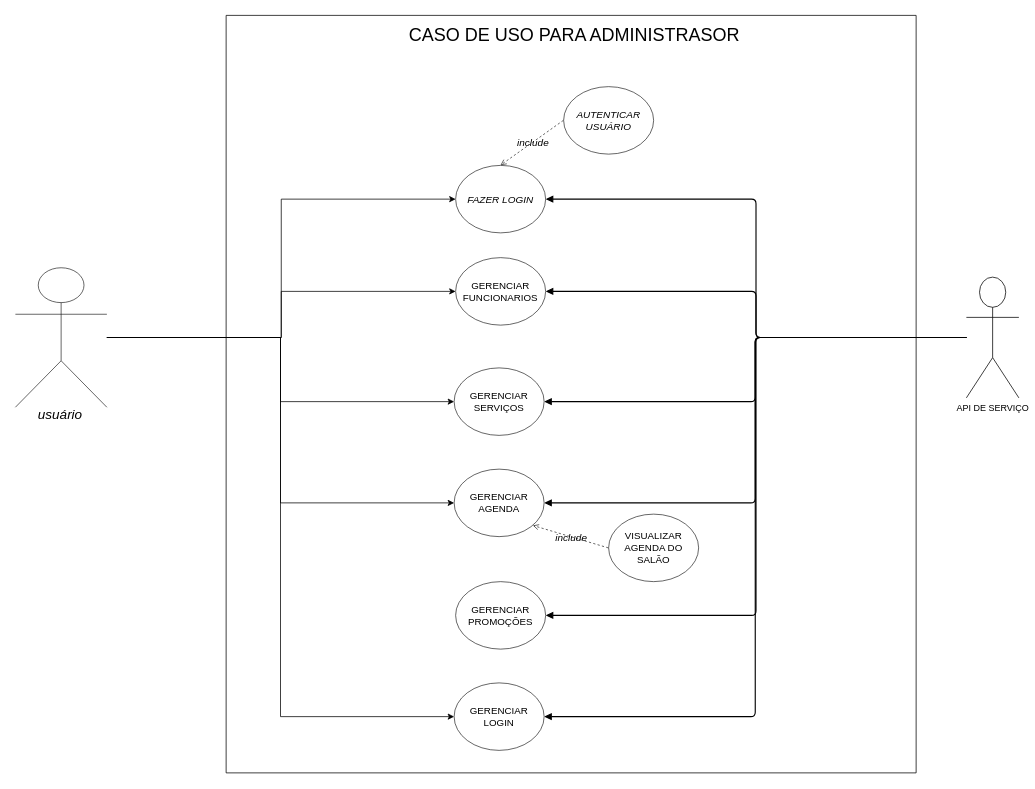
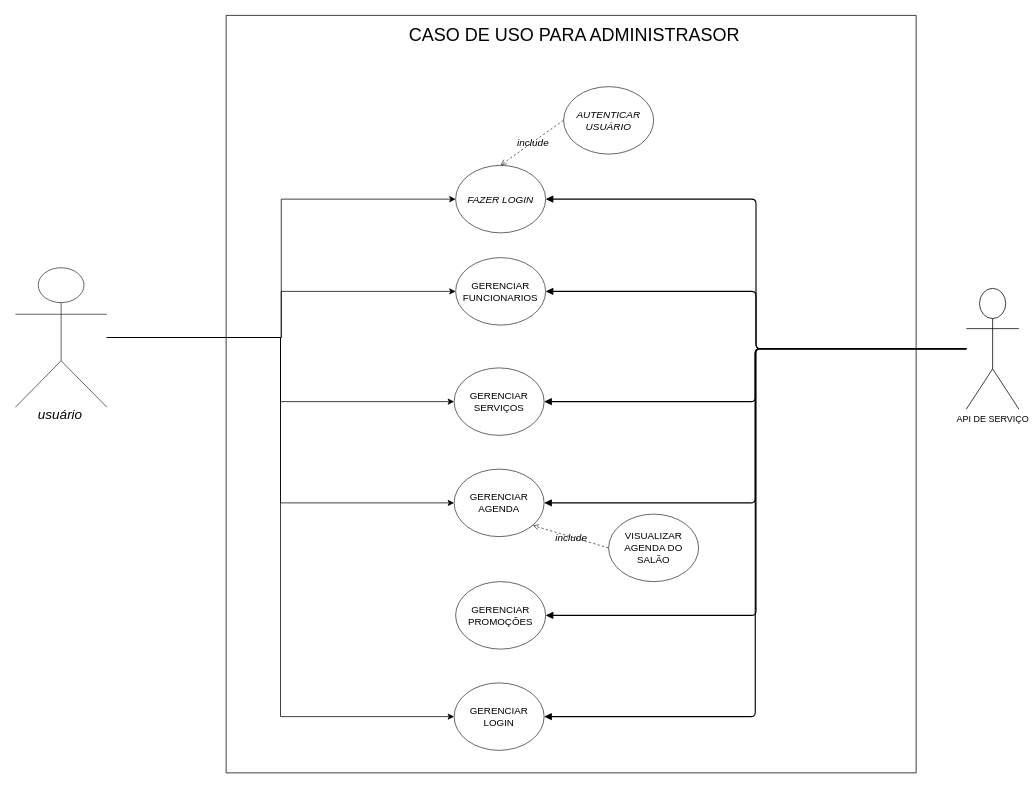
(993, 338) -> (993, 349)
